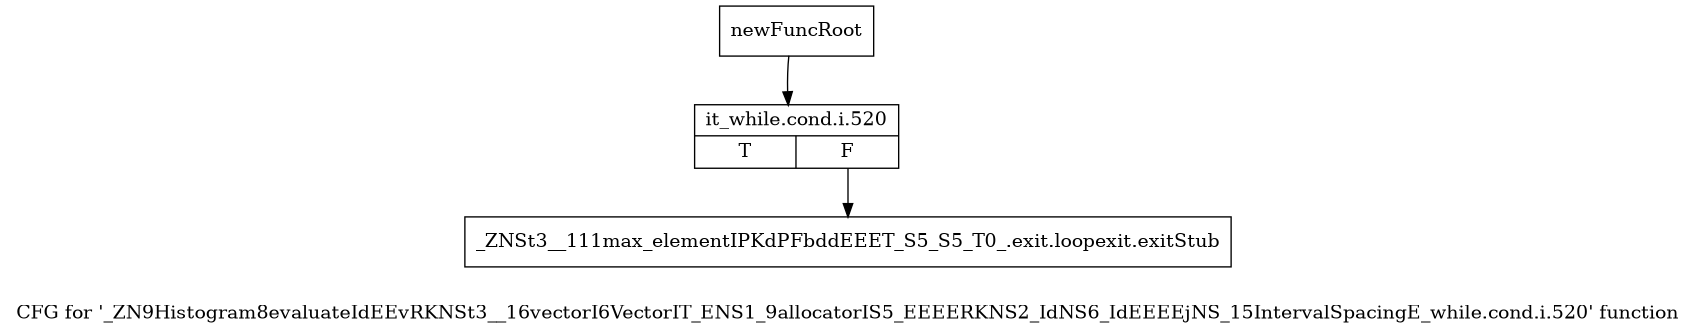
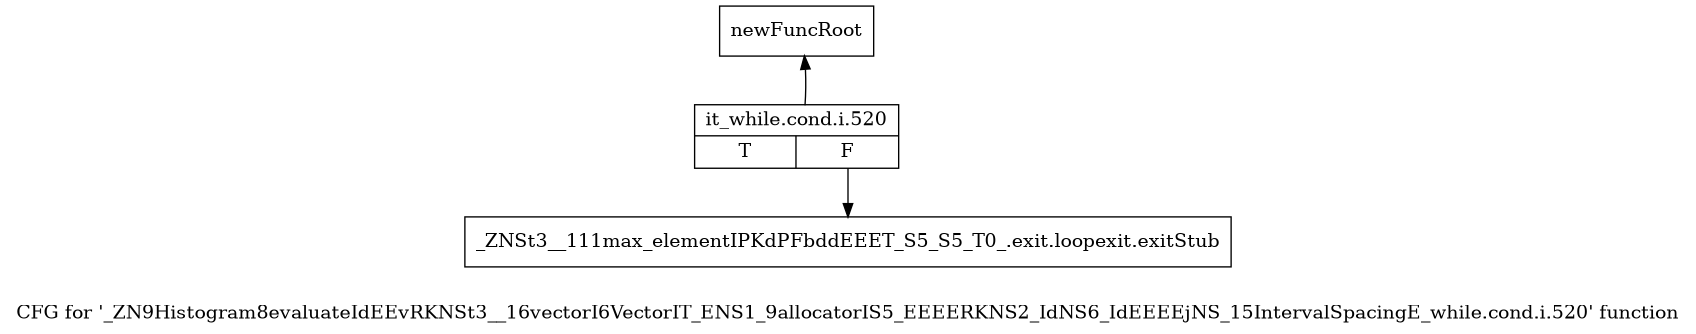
(788, 74) -> (806, 87)
